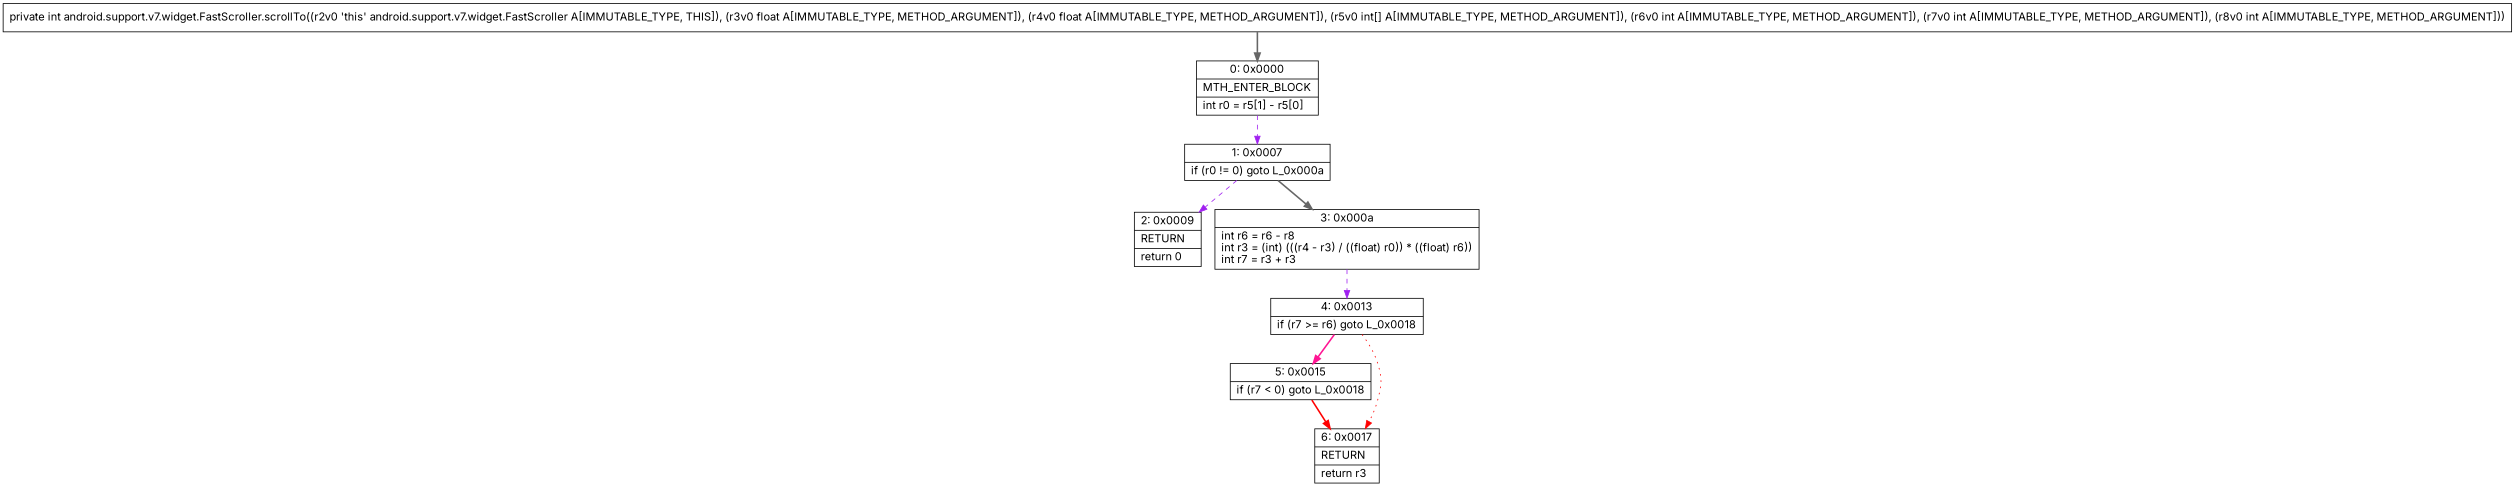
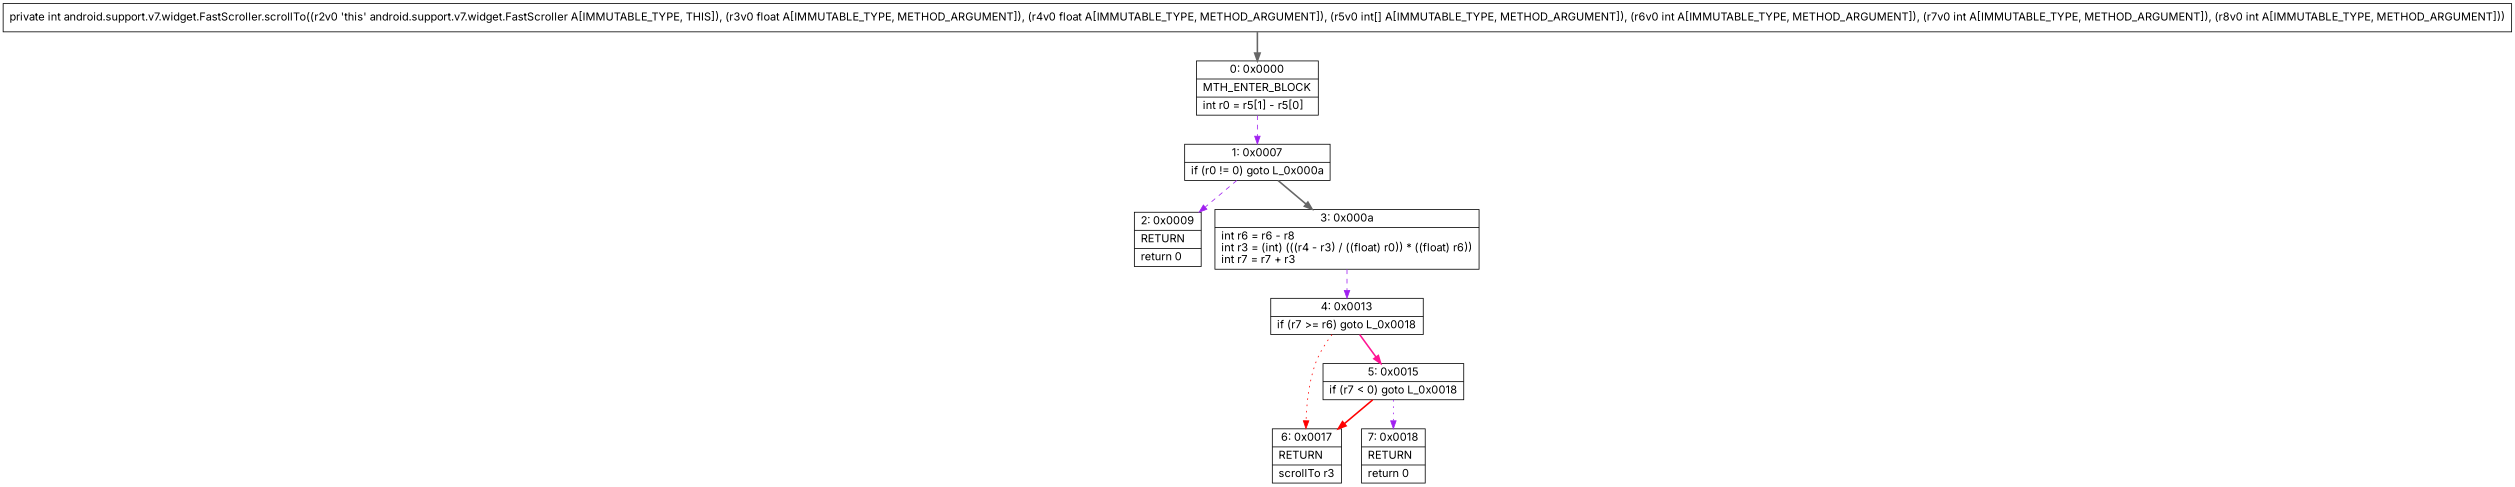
(1259, 260) -> (1259, 260)
none -> (1393, 456)
(1344, 474) -> (1307, 474)
